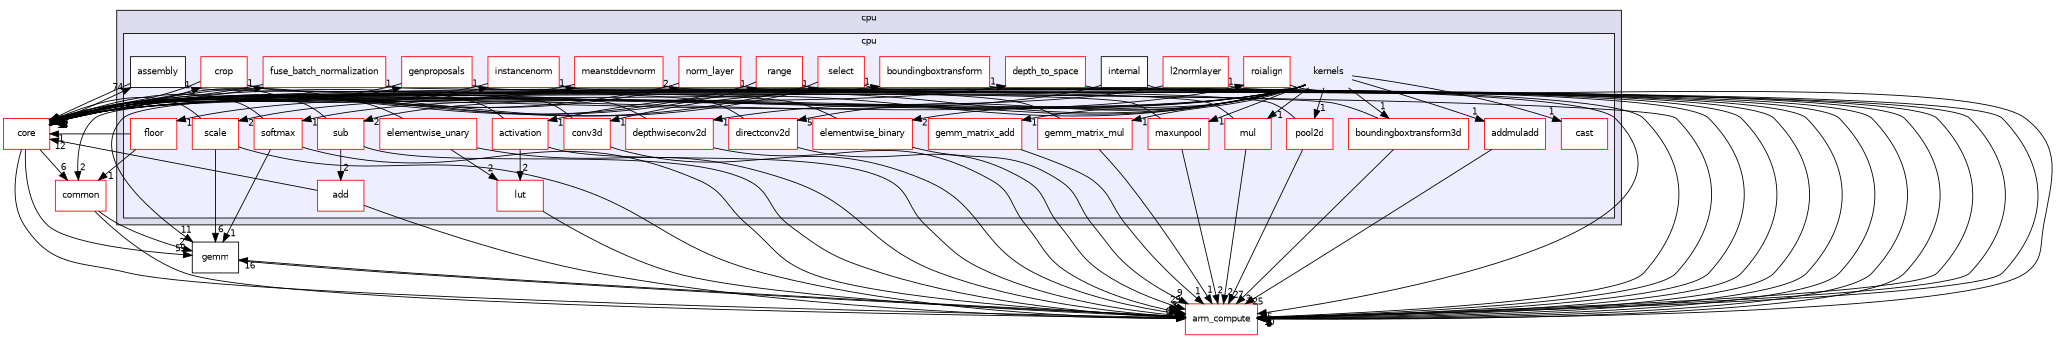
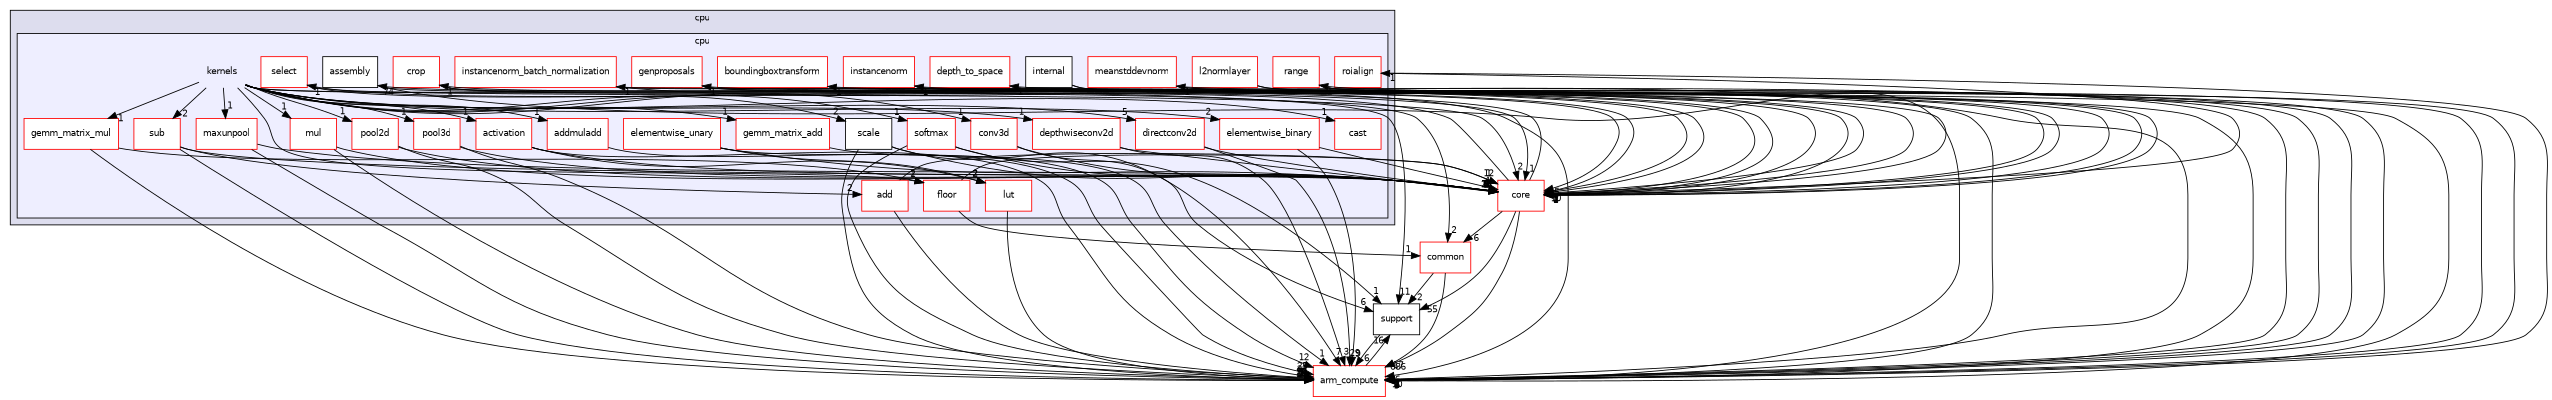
(324, 72) -> (536, 72)
(710, 72) -> none
(559, 89) -> (517, 159)
(215, 134) -> (869, 134)
(1409, 134) -> (437, 134)
(215, 258) -> (1397, 319)
